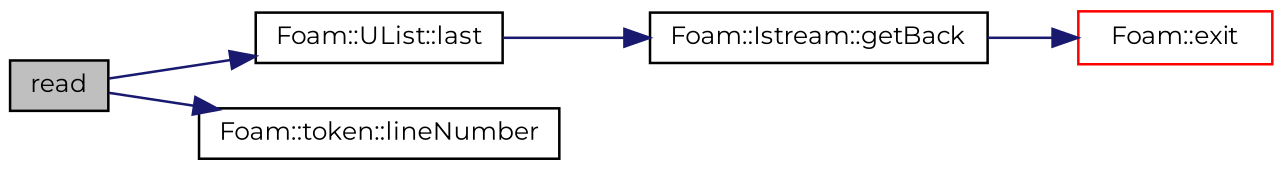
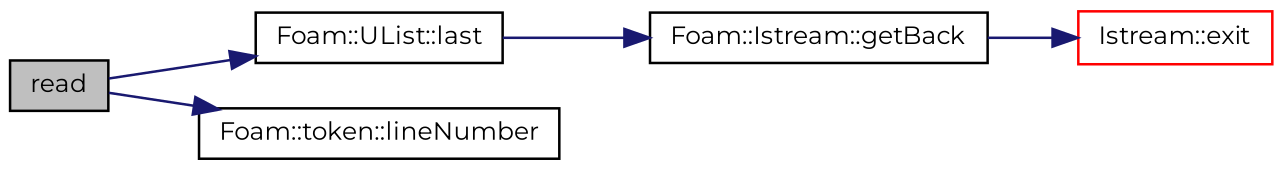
(1175, 38) -> (1175, 38)
